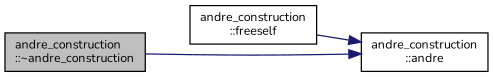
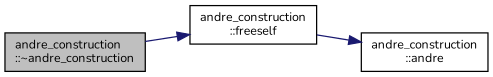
(247, 55) -> (161, 39)
